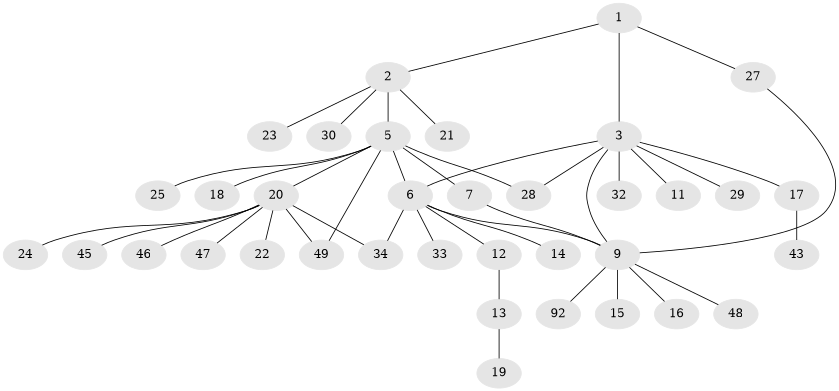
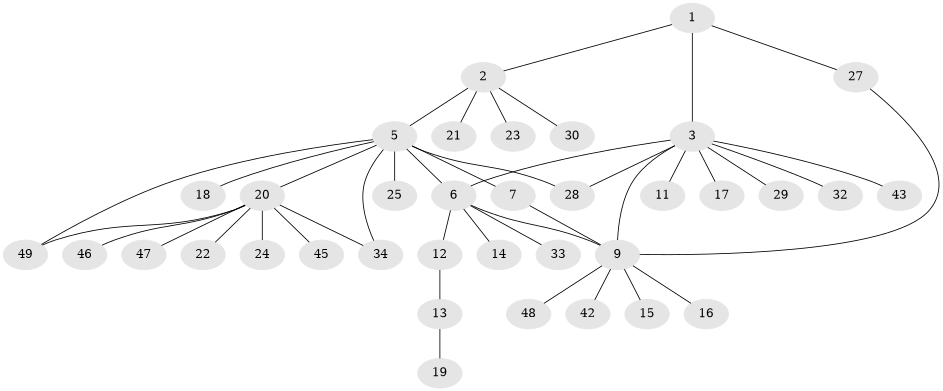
(797, 222) -> (799, 160)
(395, 225) -> (363, 193)
(558, 314) -> (588, 314)
